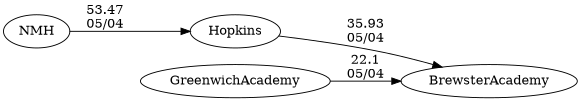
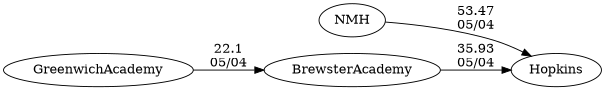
(356, 47) -> (471, 70)
